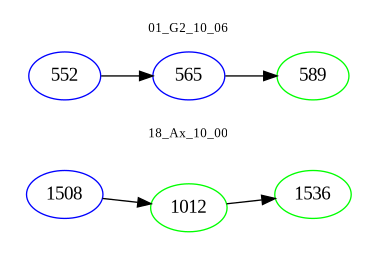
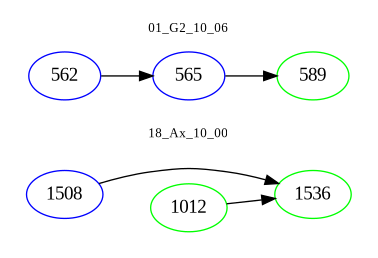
(65, 76) -> (65, 76)
(120, 200) -> (182, 169)
